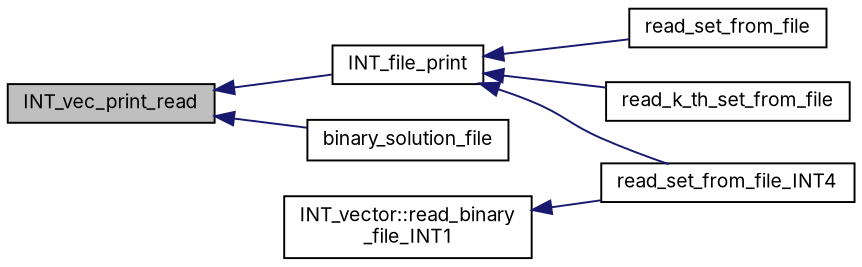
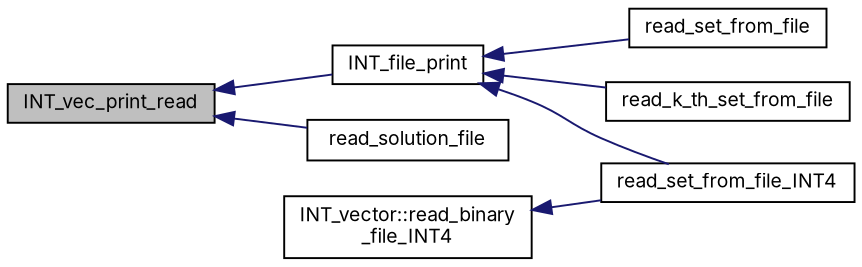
(408, 140) -> (408, 140)
(408, 227) -> (408, 227)
